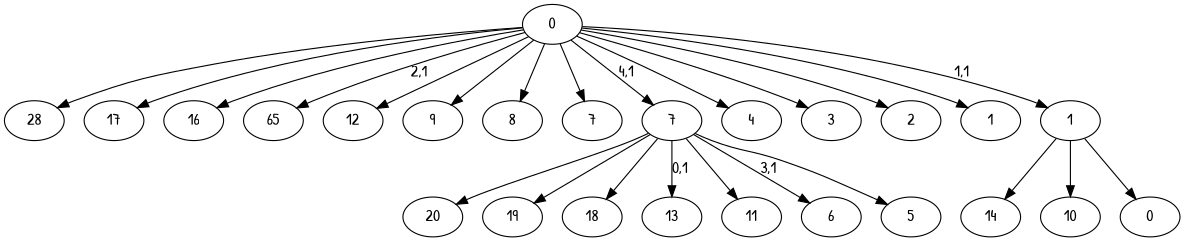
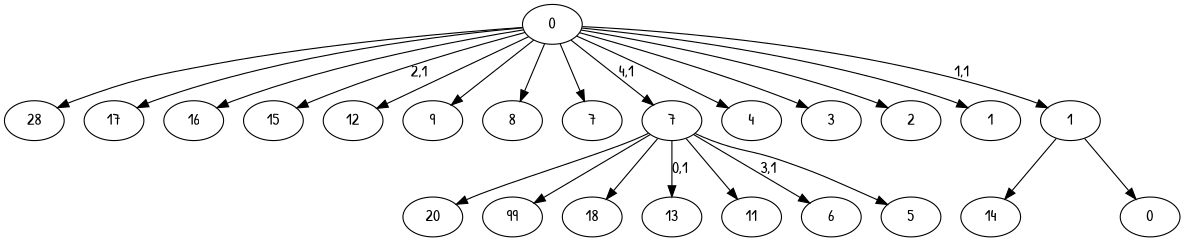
(273, 121) -> (273, 121)
(513, 217) -> (513, 217)
(1070, 217) -> none
